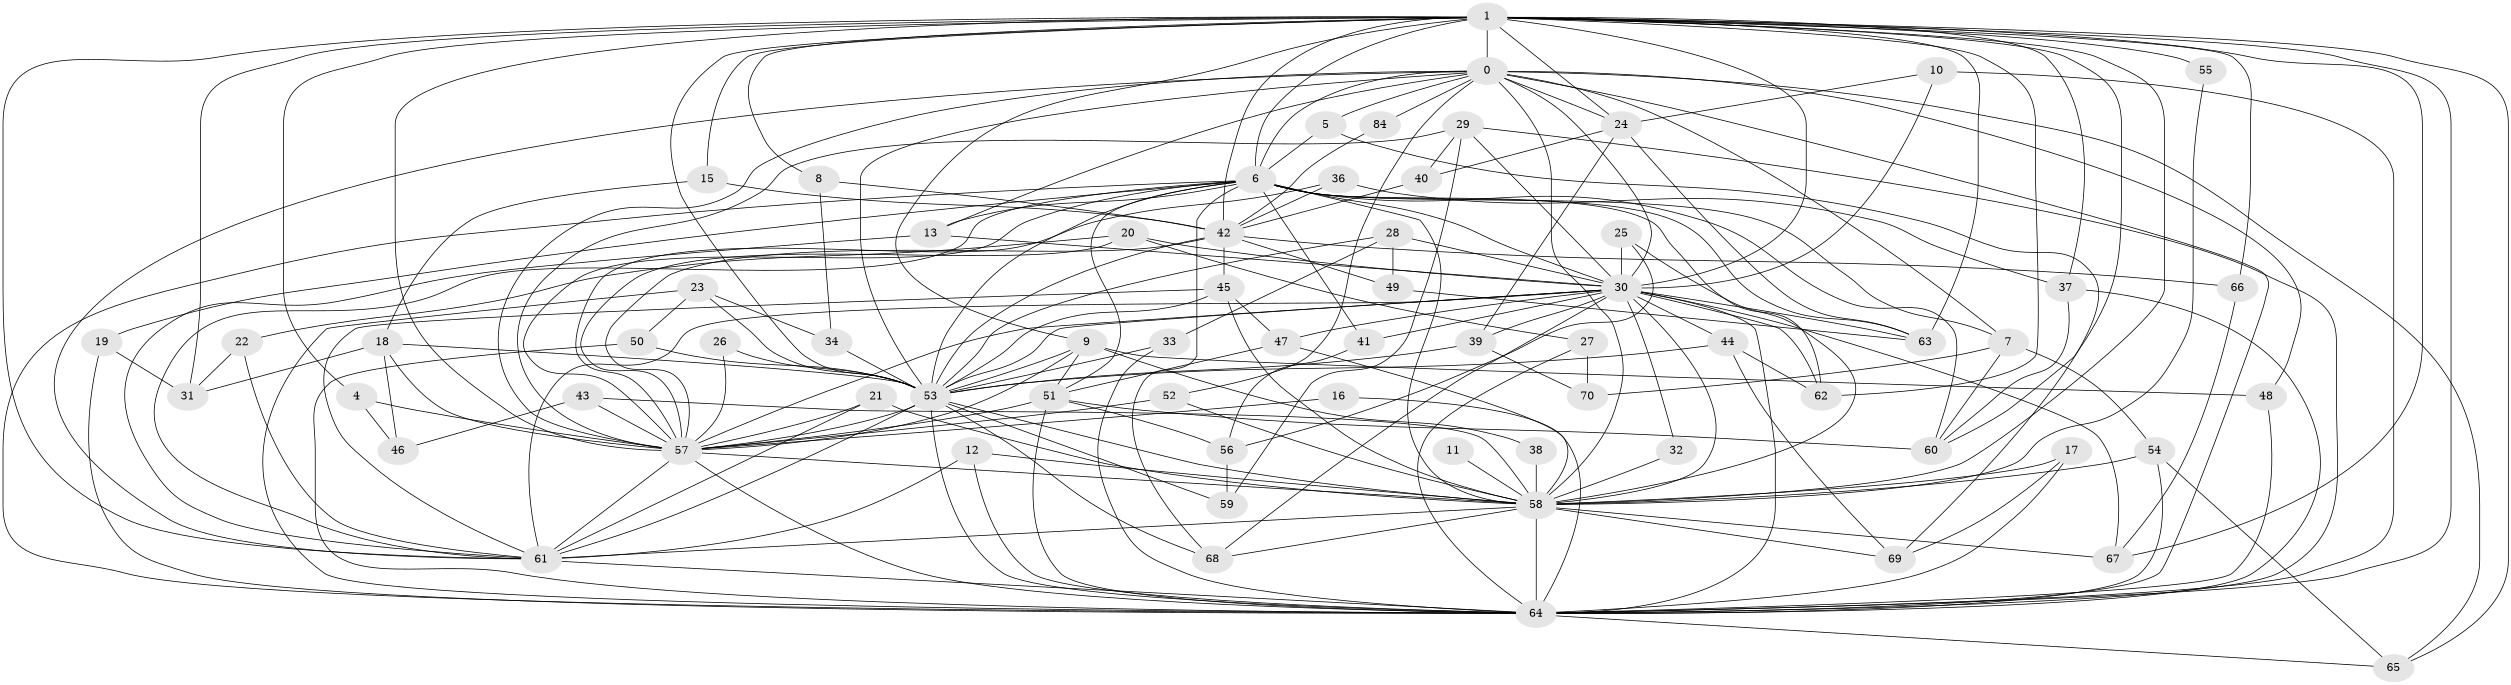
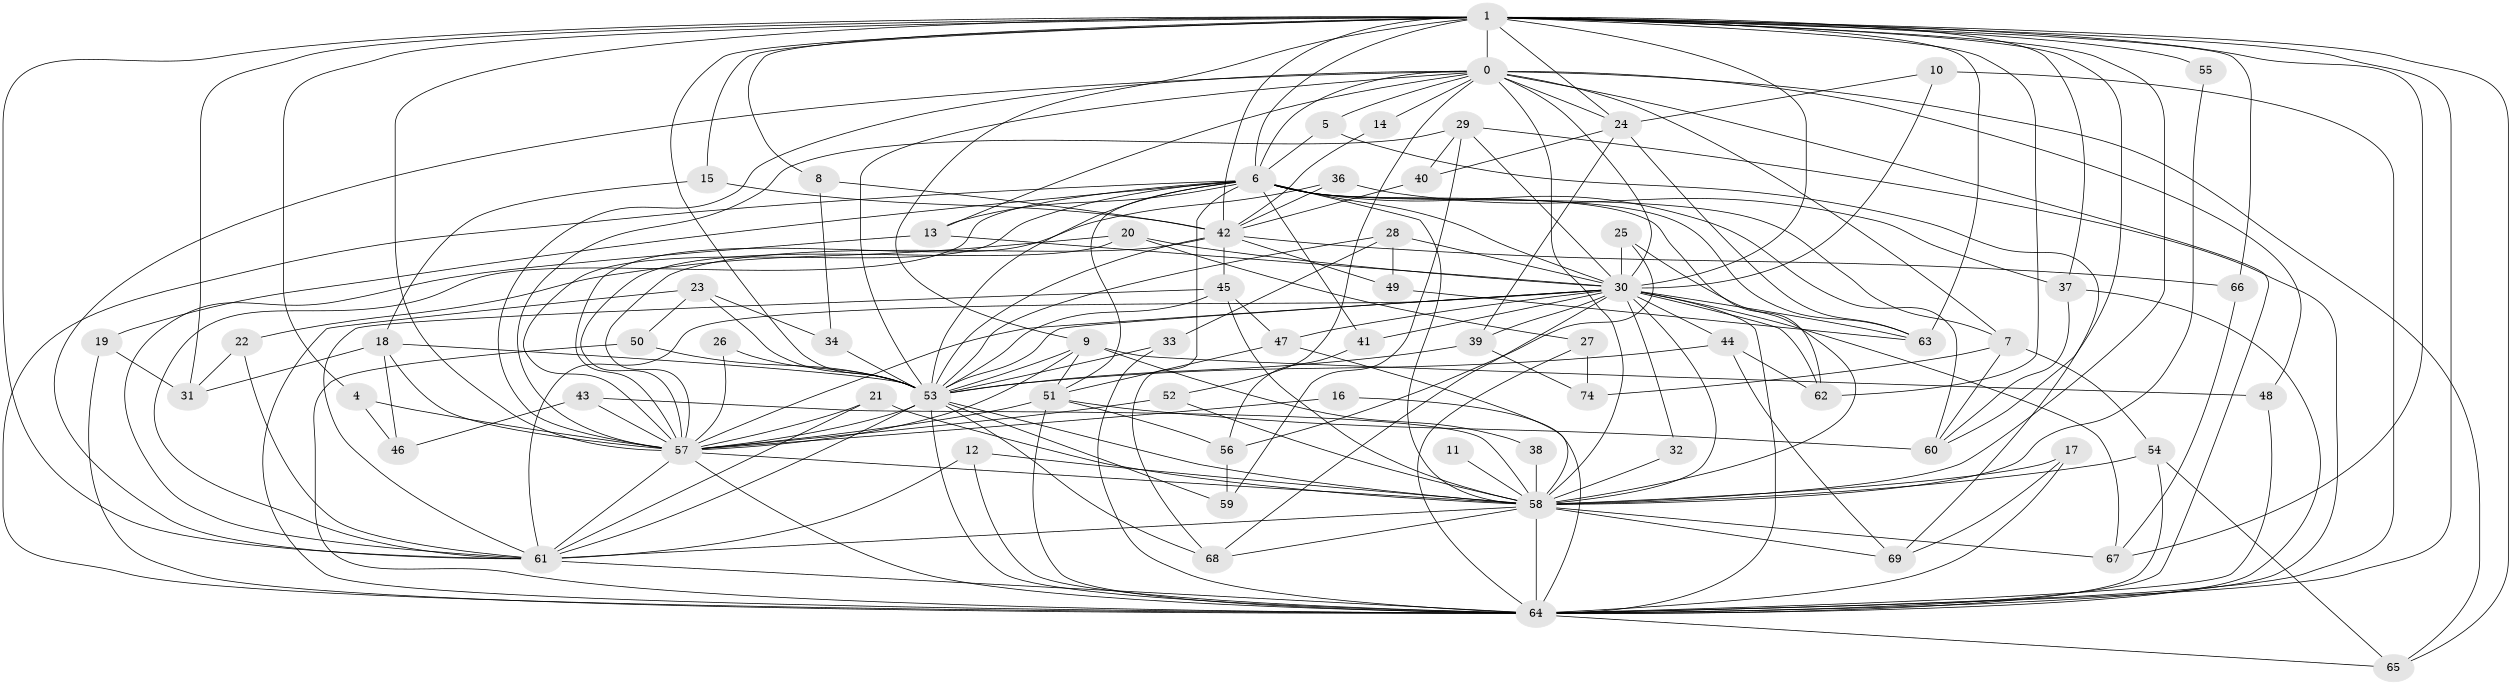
(1380, 125) -> (1380, 125)
(1588, 397) -> (1588, 397)
